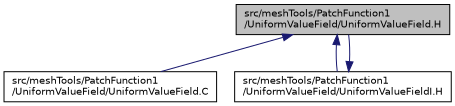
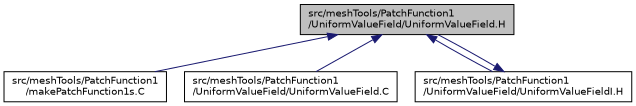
none -> (85, 87)
